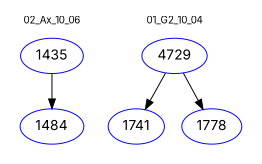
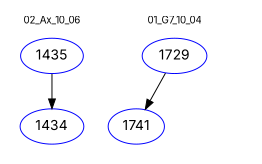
(175, 21) -> (175, 21)
(175, 56) -> (175, 56)
(52, 126) -> (52, 126)
(212, 126) -> none
